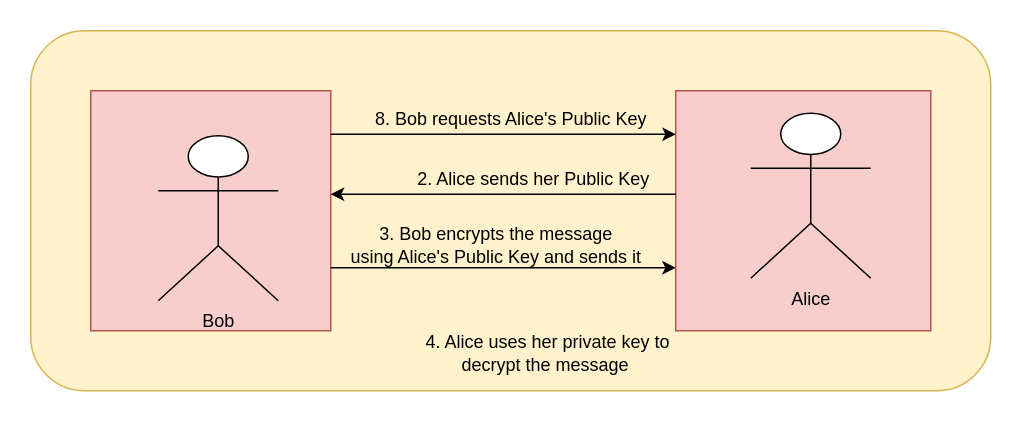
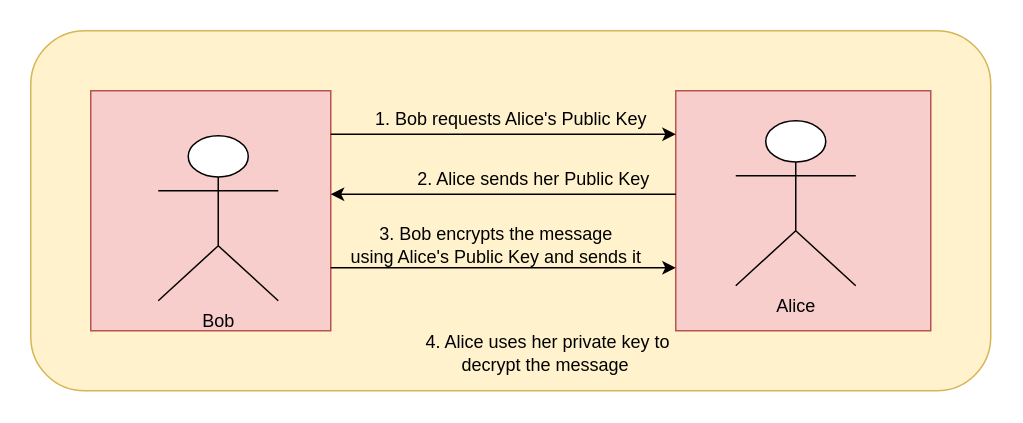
(512, 119) -> (512, 119)
(811, 196) -> (796, 203)
